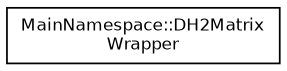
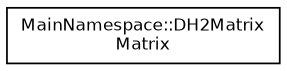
(143, 36) -> (143, 36)
